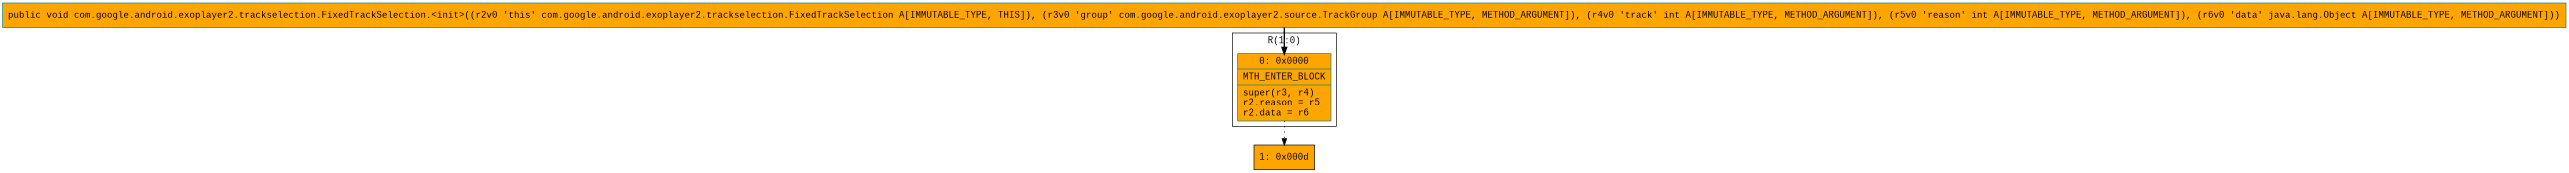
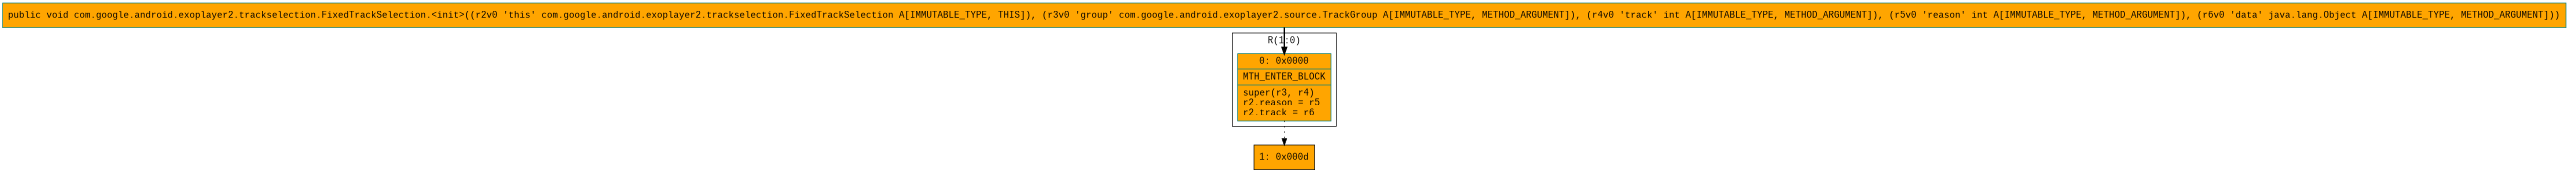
(1276, 113) -> (1279, 113)
